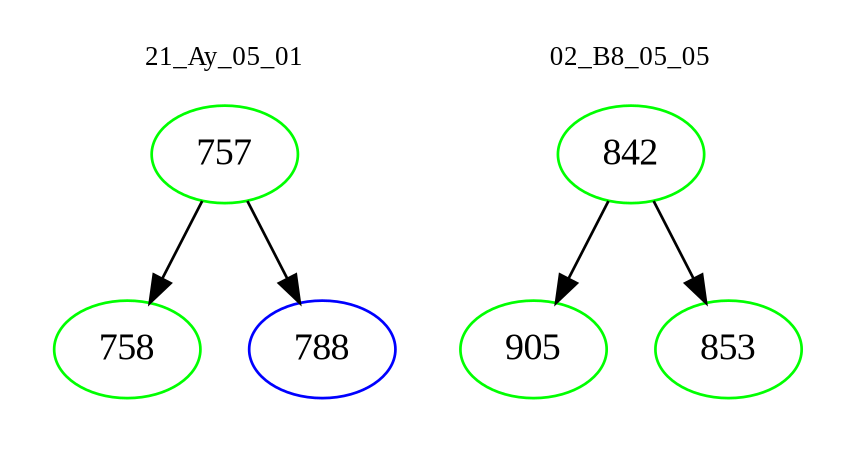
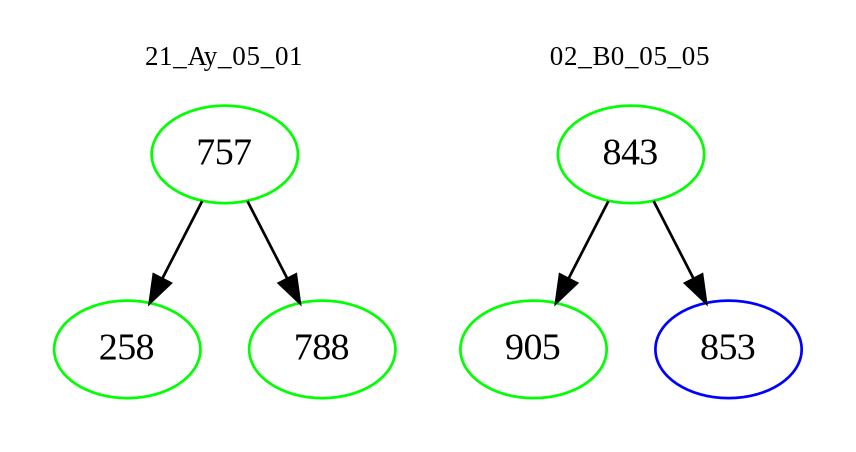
(631, 58) -> (631, 58)
(631, 154) -> (631, 154)
(127, 349) -> (127, 349)
(322, 349) -> (322, 349)
(729, 349) -> (729, 349)
